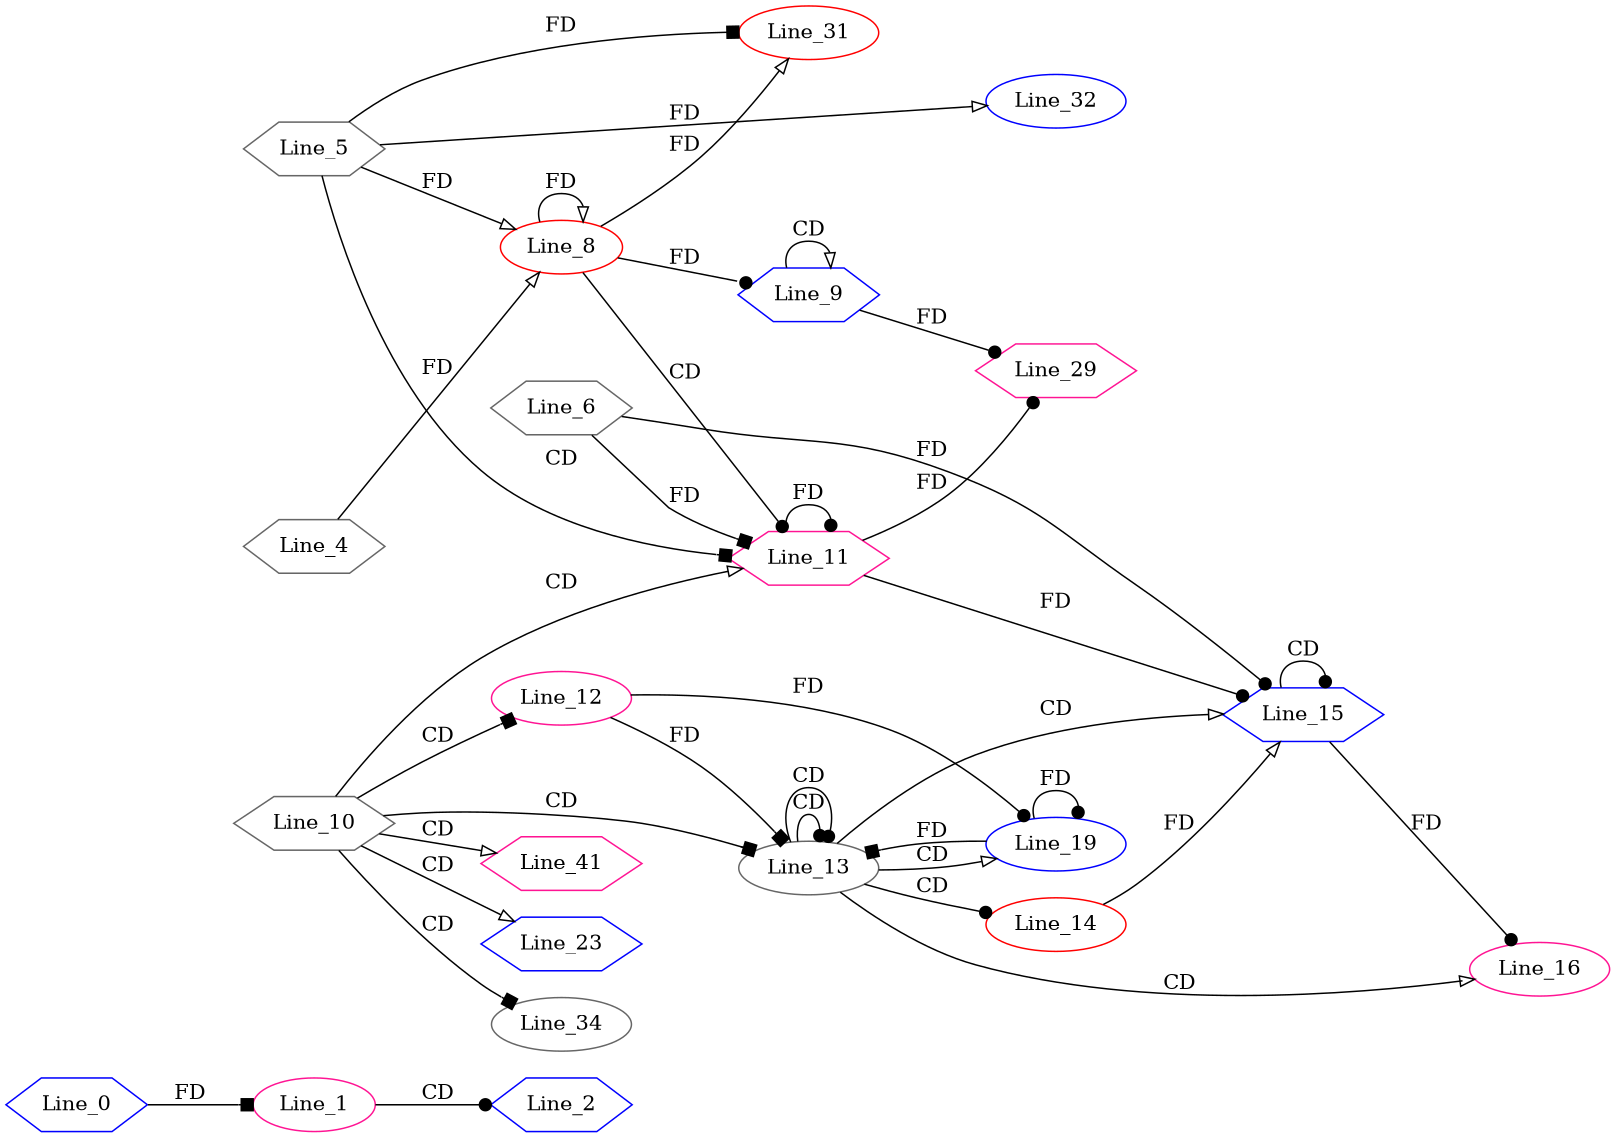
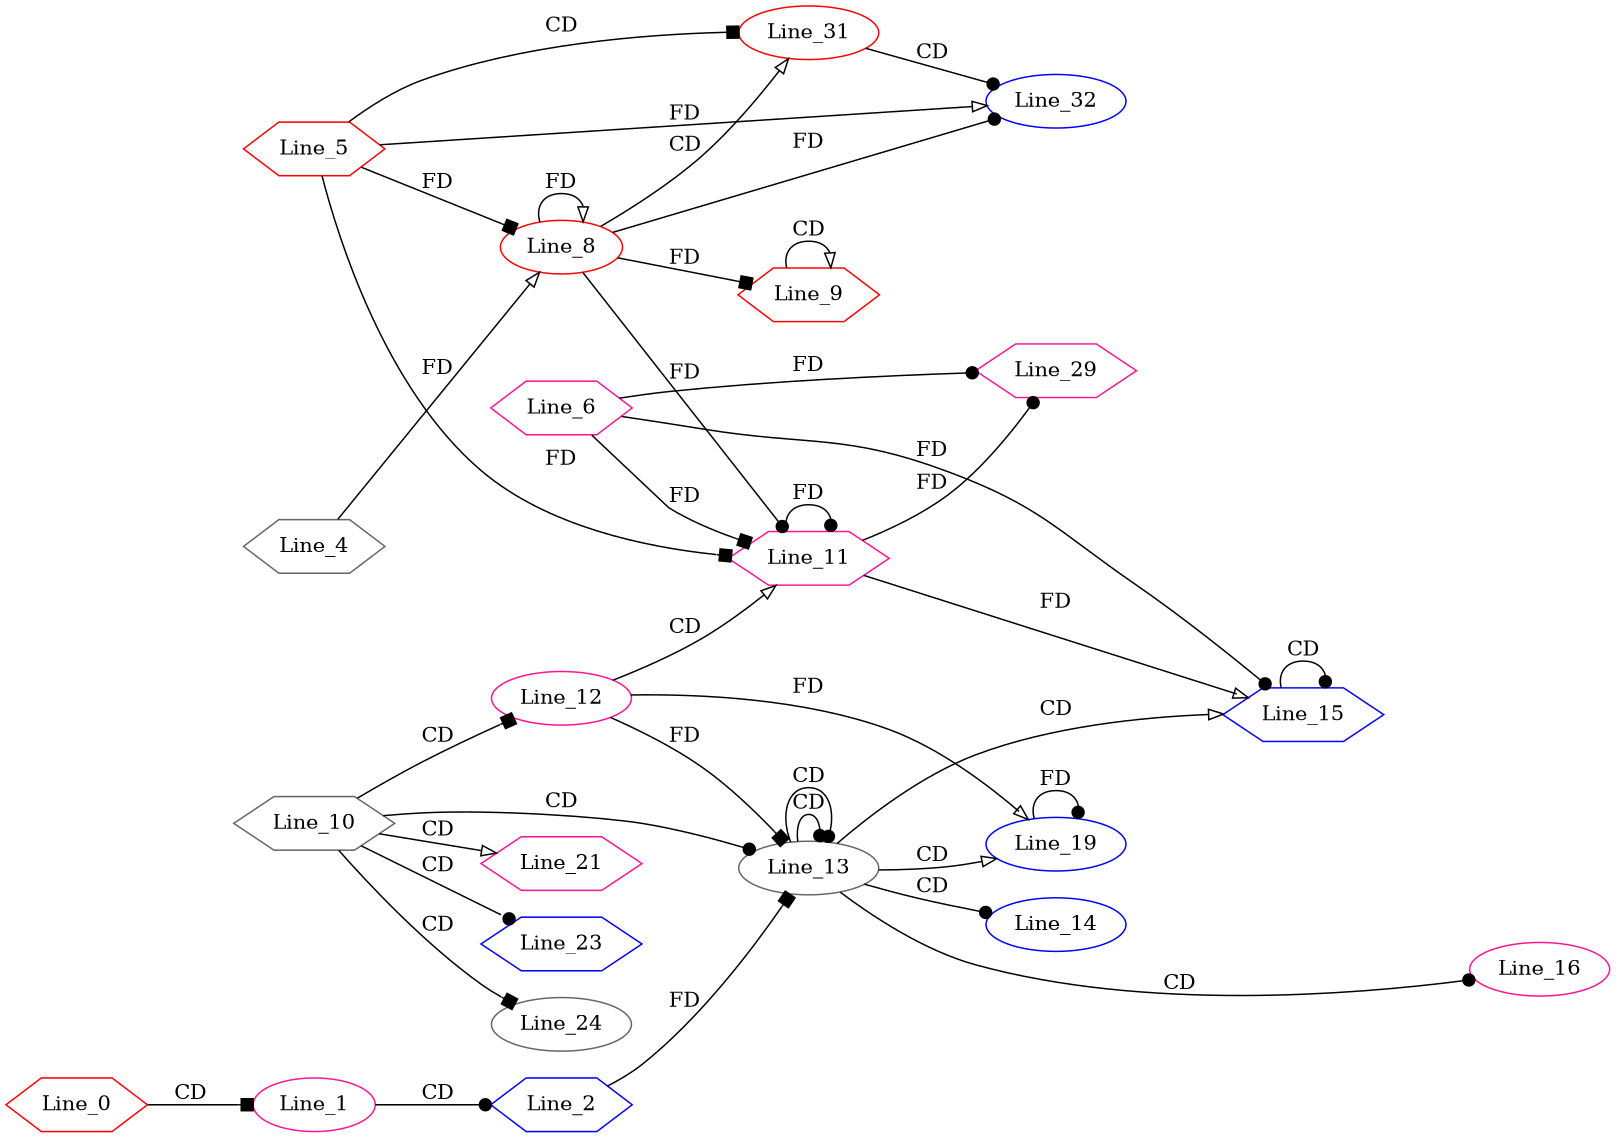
(561, 26) -> (561, 26)
none -> (926, 65)
(685, 145) -> (685, 145)
(314, 149) -> (314, 149)
none -> (801, 177)
(431, 195) -> (431, 195)
(677, 269) -> (677, 269)
(809, 295) -> (809, 295)
(924, 330) -> (792, 381)
(685, 373) -> (685, 373)
(561, 408) -> (561, 408)
(561, 459) -> (561, 459)
(1050, 635) -> (1050, 635)
(508, 643) -> (692, 644)
(837, 715) -> (837, 715)
(565, 816) -> (565, 816)
(1193, 836) -> none
(1418, 839) -> none
(934, 843) -> (704, 1006)
(561, 864) -> (561, 864)
(431, 880) -> (431, 880)
(1056, 925) -> (1056, 925)
(1141, 991) -> (1141, 991)
(561, 1024) -> (561, 1024)
(191, 1094) -> (191, 1094)
(77, 1105) -> (77, 1105)
